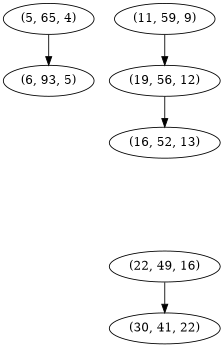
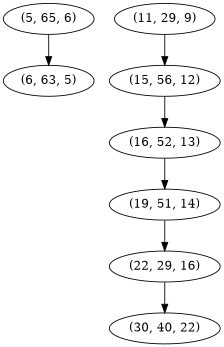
(49, 19) -> (49, 19)
(165, 19) -> (165, 19)
(49, 81) -> (49, 81)
(165, 81) -> (165, 81)
none -> (165, 205)
(165, 267) -> (165, 267)
(165, 328) -> (165, 328)
